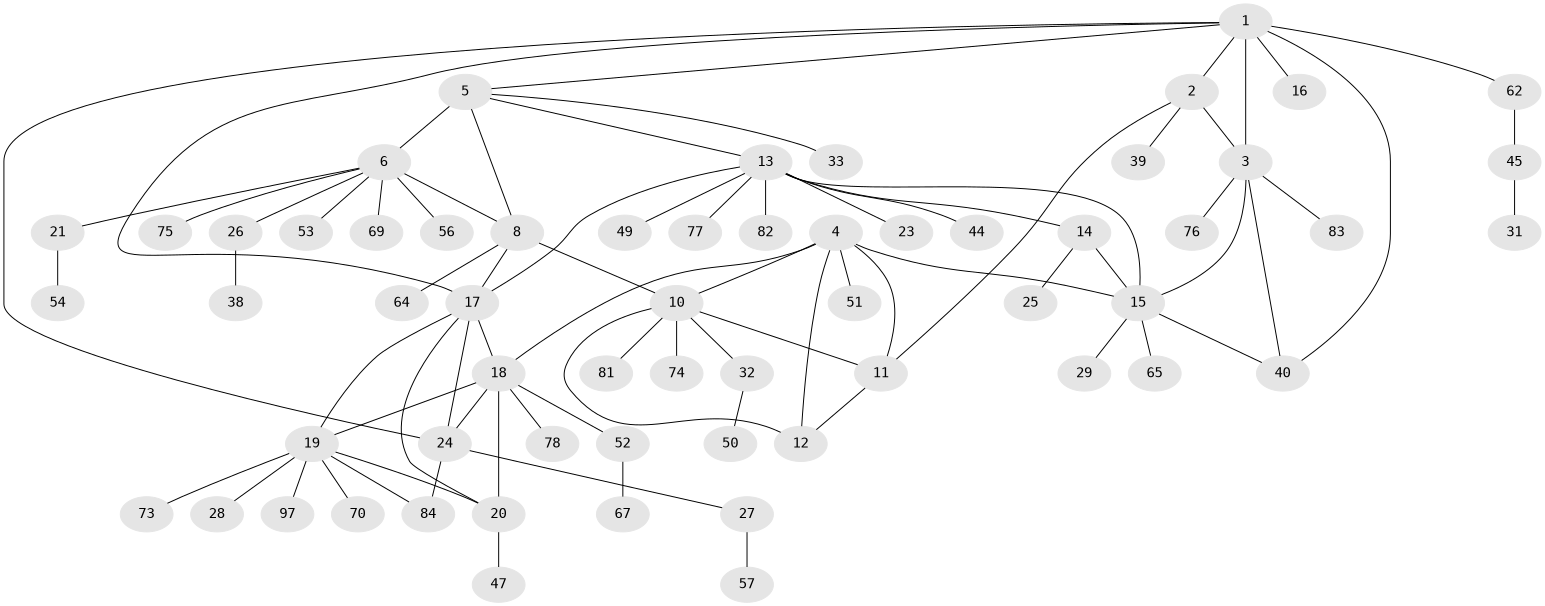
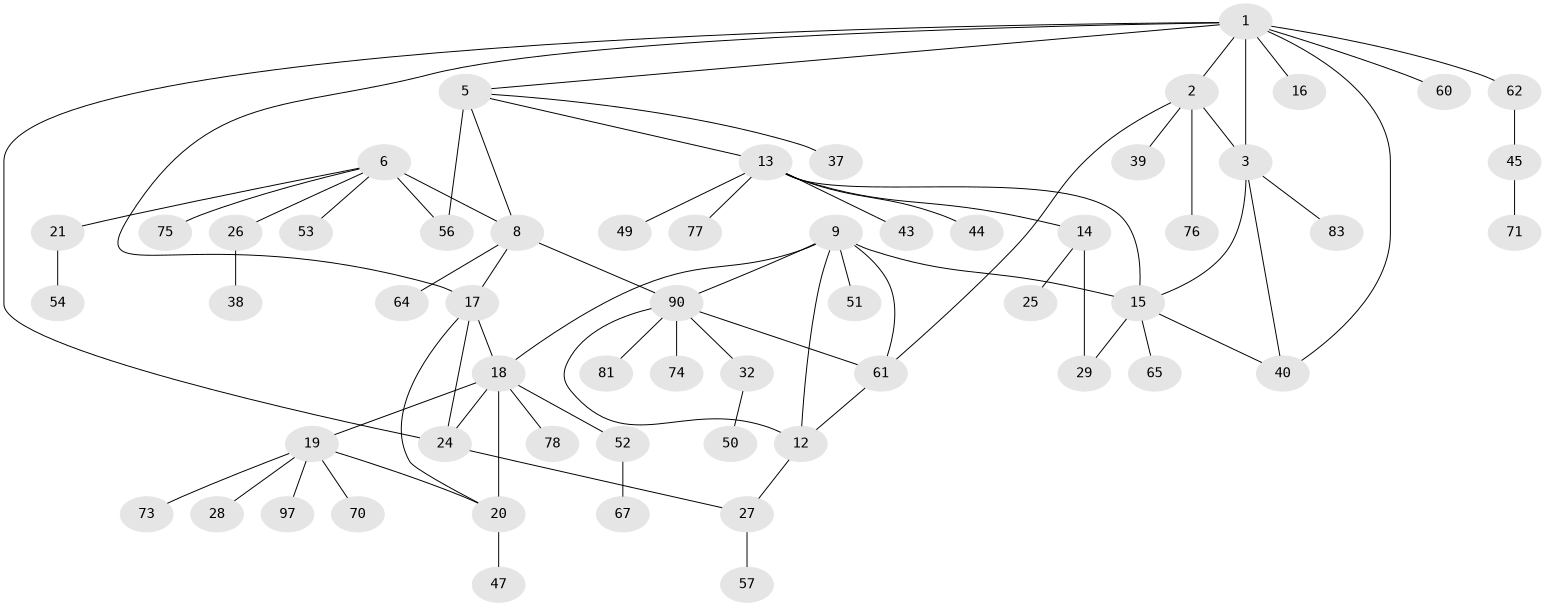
none -> (1444, 92)
(425, 127) -> (456, 162)
(836, 162) -> (836, 162)
(1219, 198) -> (1192, 162)
(605, 207) -> none
(376, 233) -> none
(766, 233) -> none
(836, 233) -> (836, 233)
(906, 233) -> (906, 233)
(1515, 233) -> (1515, 233)
(1111, 268) -> (1084, 303)
(677, 303) -> (677, 303)
(375, 358) -> none
(881, 374) -> (881, 374)
none -> (774, 479)
(428, 514) -> none
